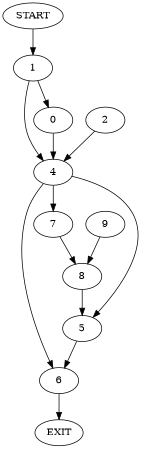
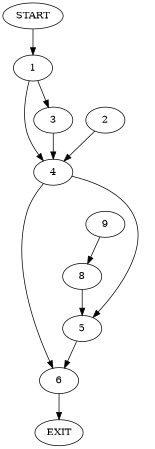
(53, 120) -> (53, 120)
(53, 224) -> none
